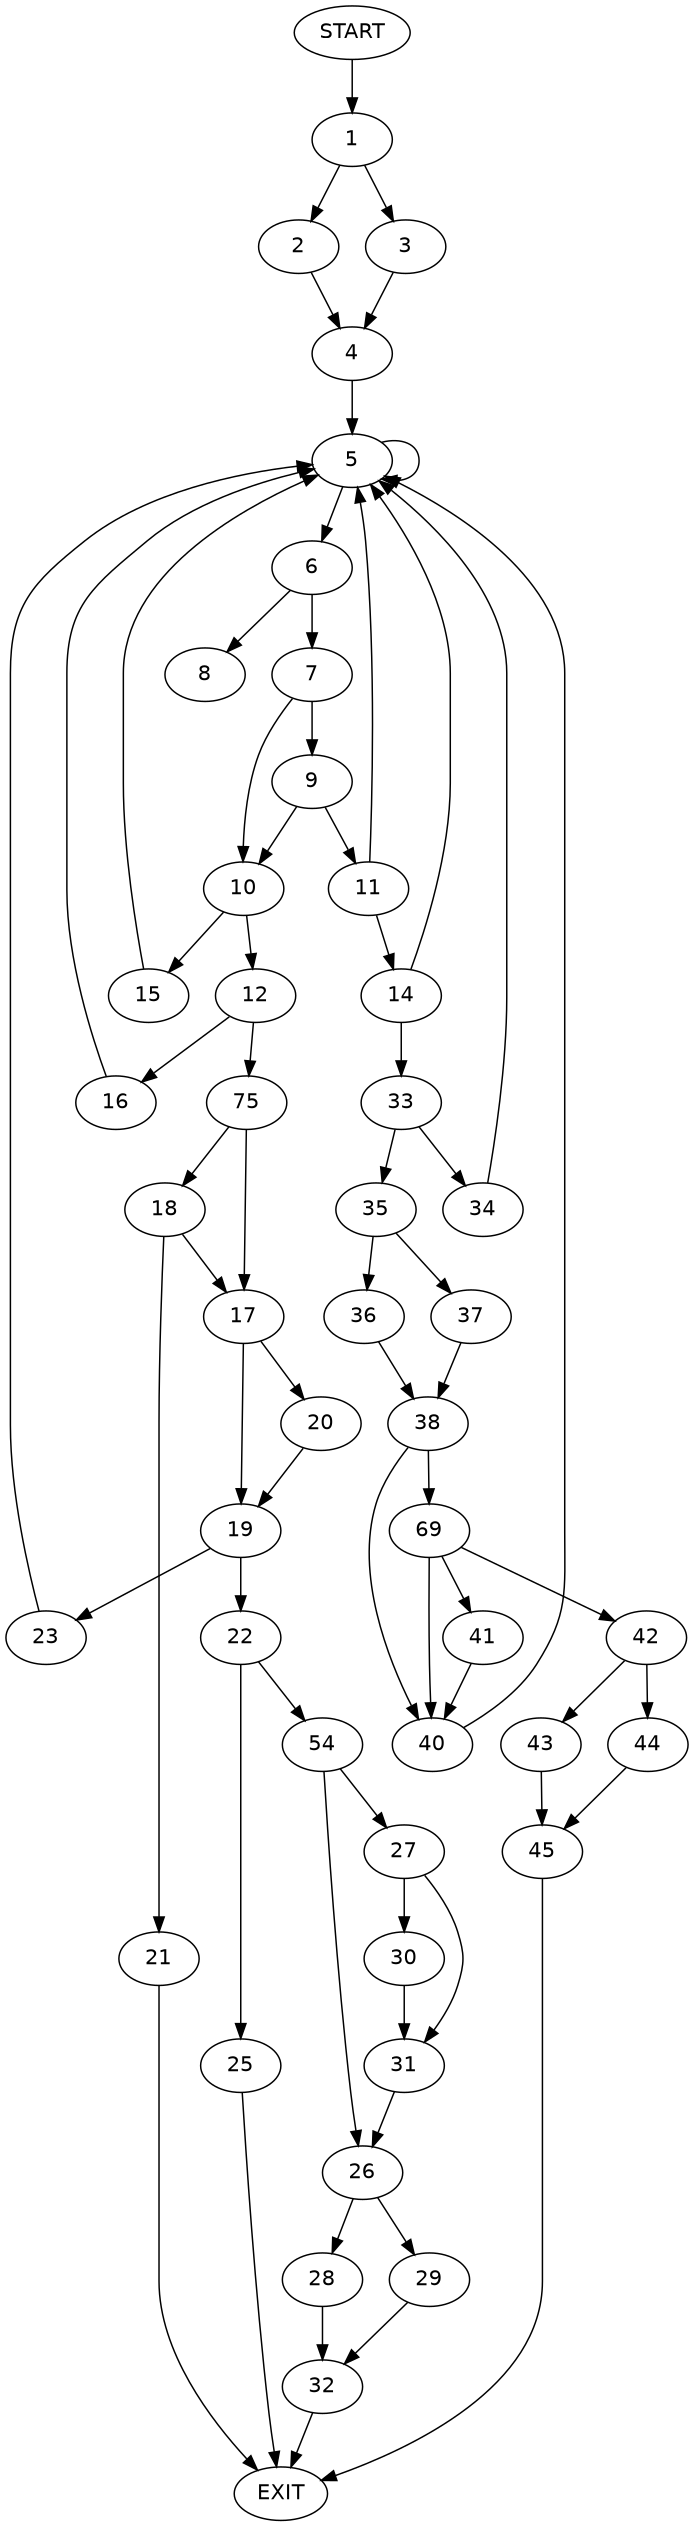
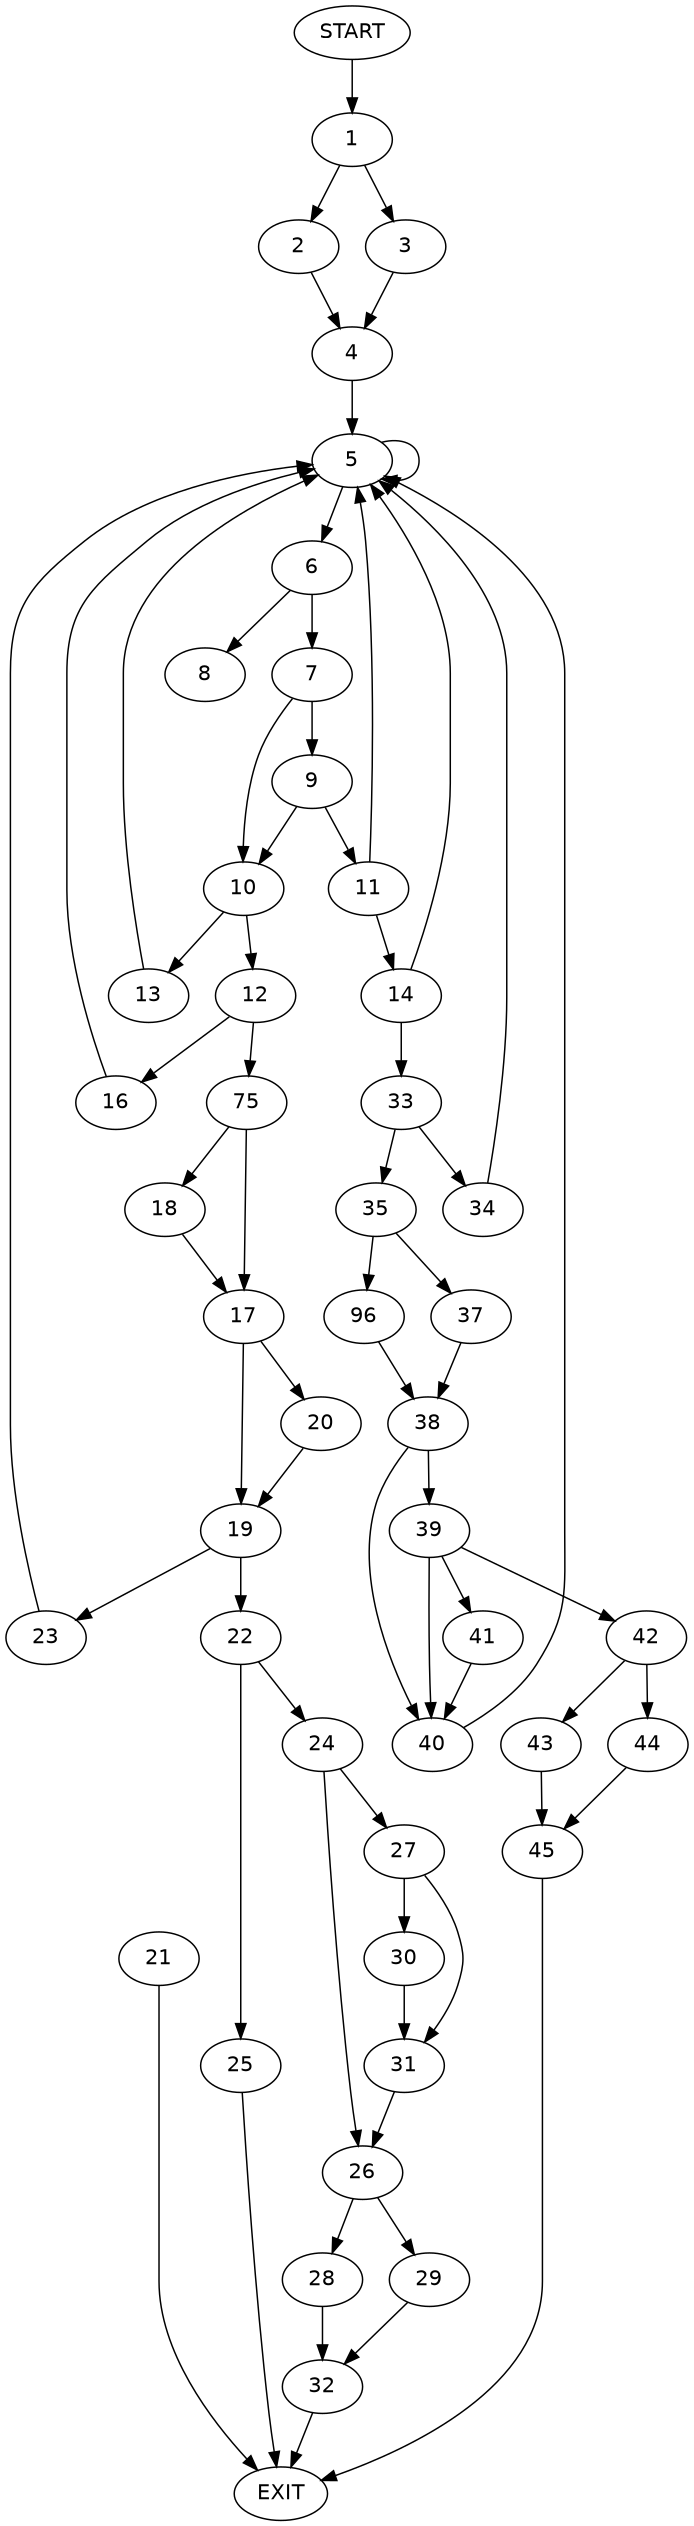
(149, 996) -> (149, 996)
(364, 1317) -> (364, 1317)
(429, 1531) -> (429, 1531)
(159, 1560) -> none
(322, 1745) -> (322, 1745)
